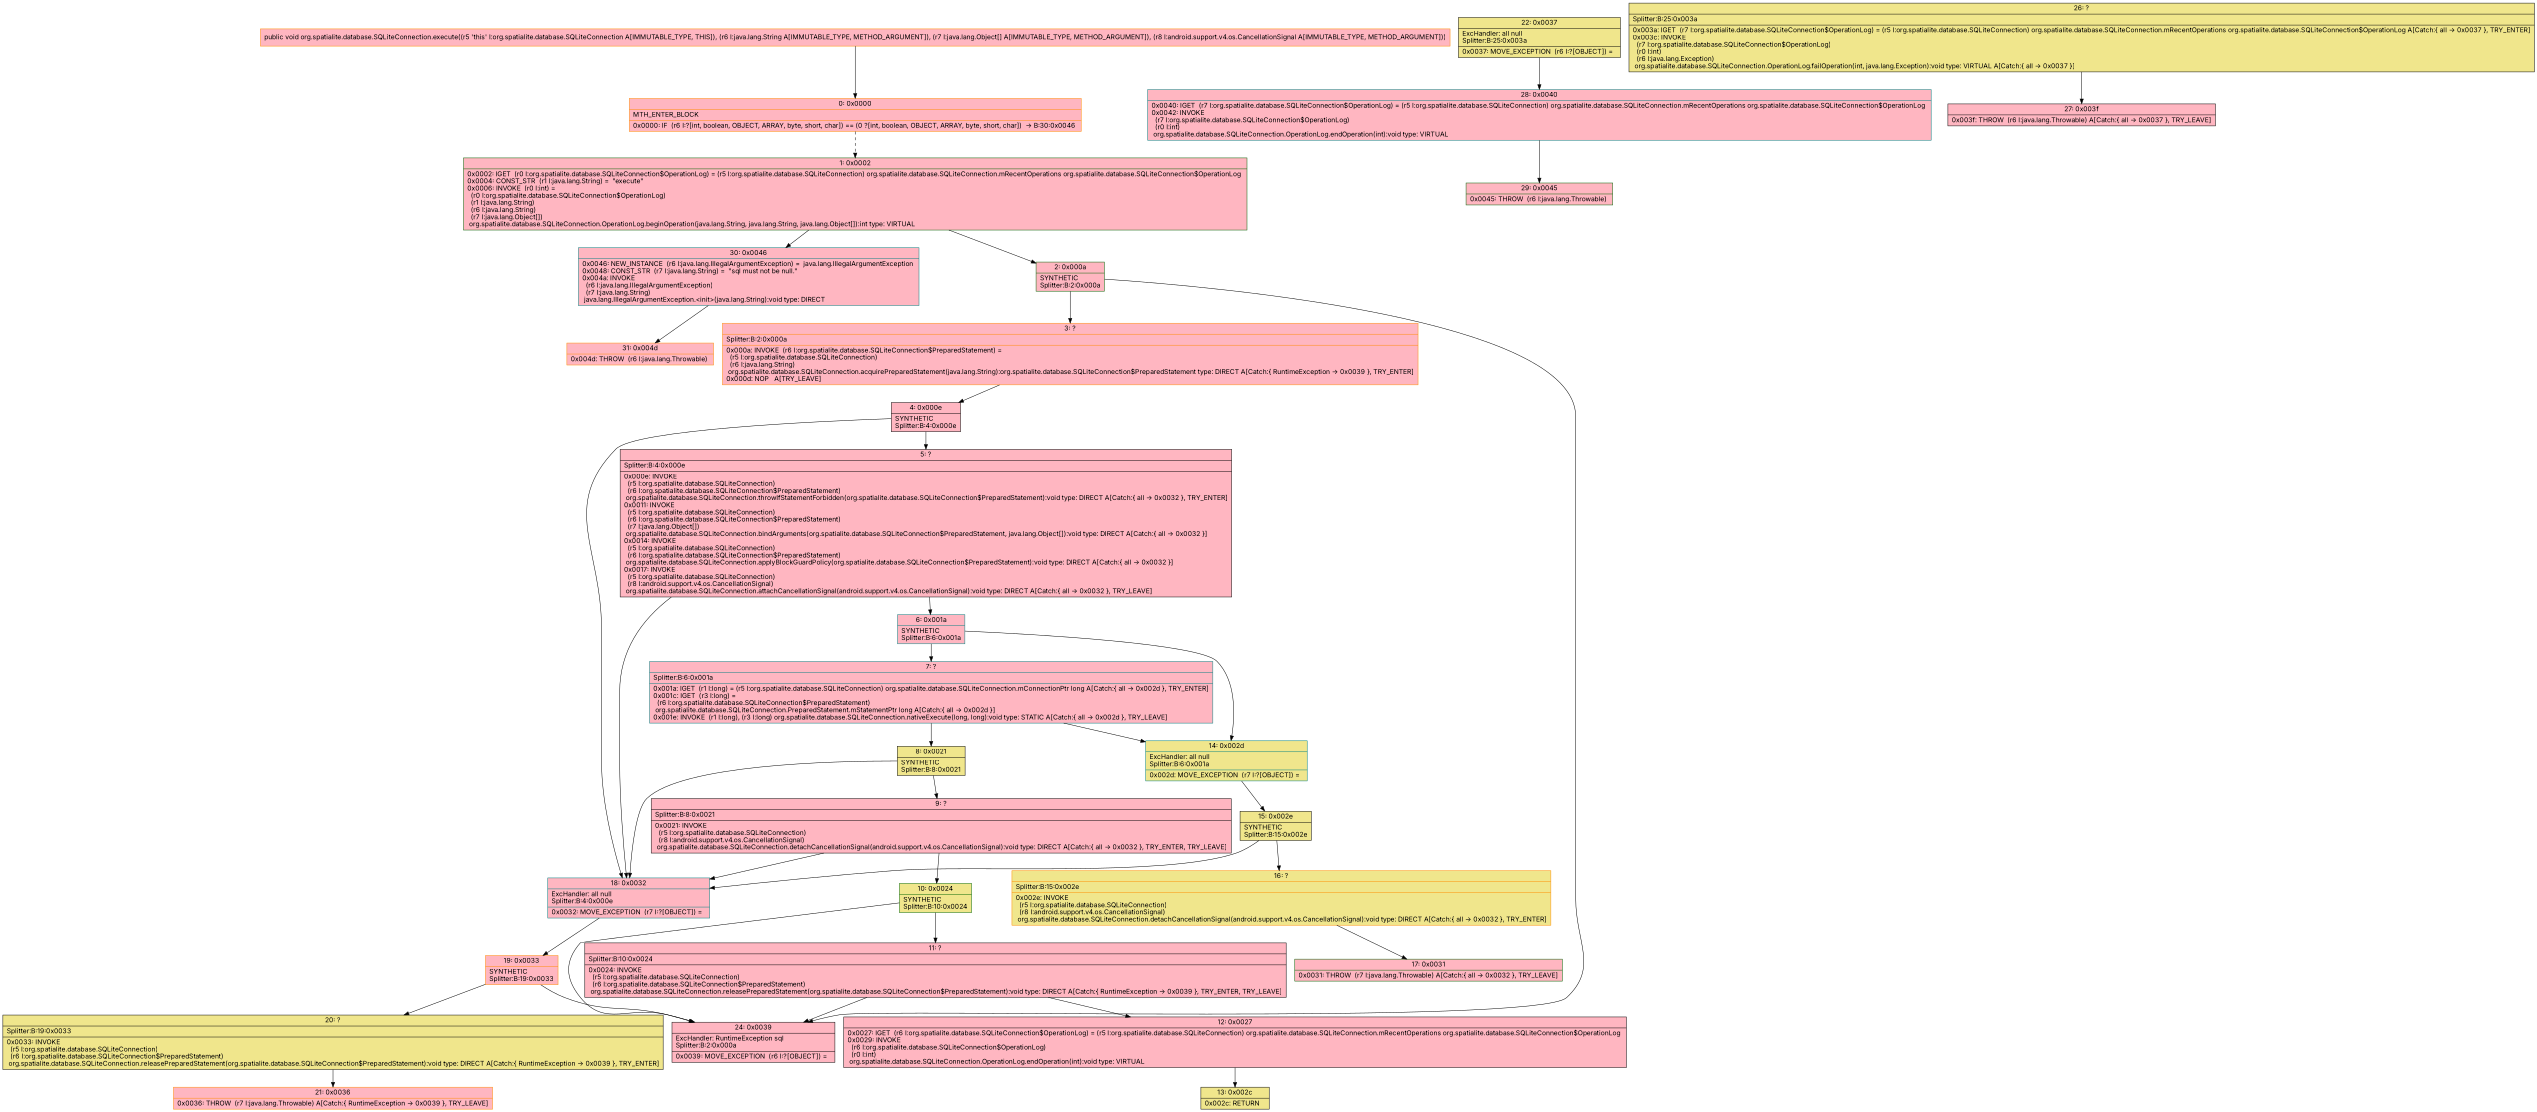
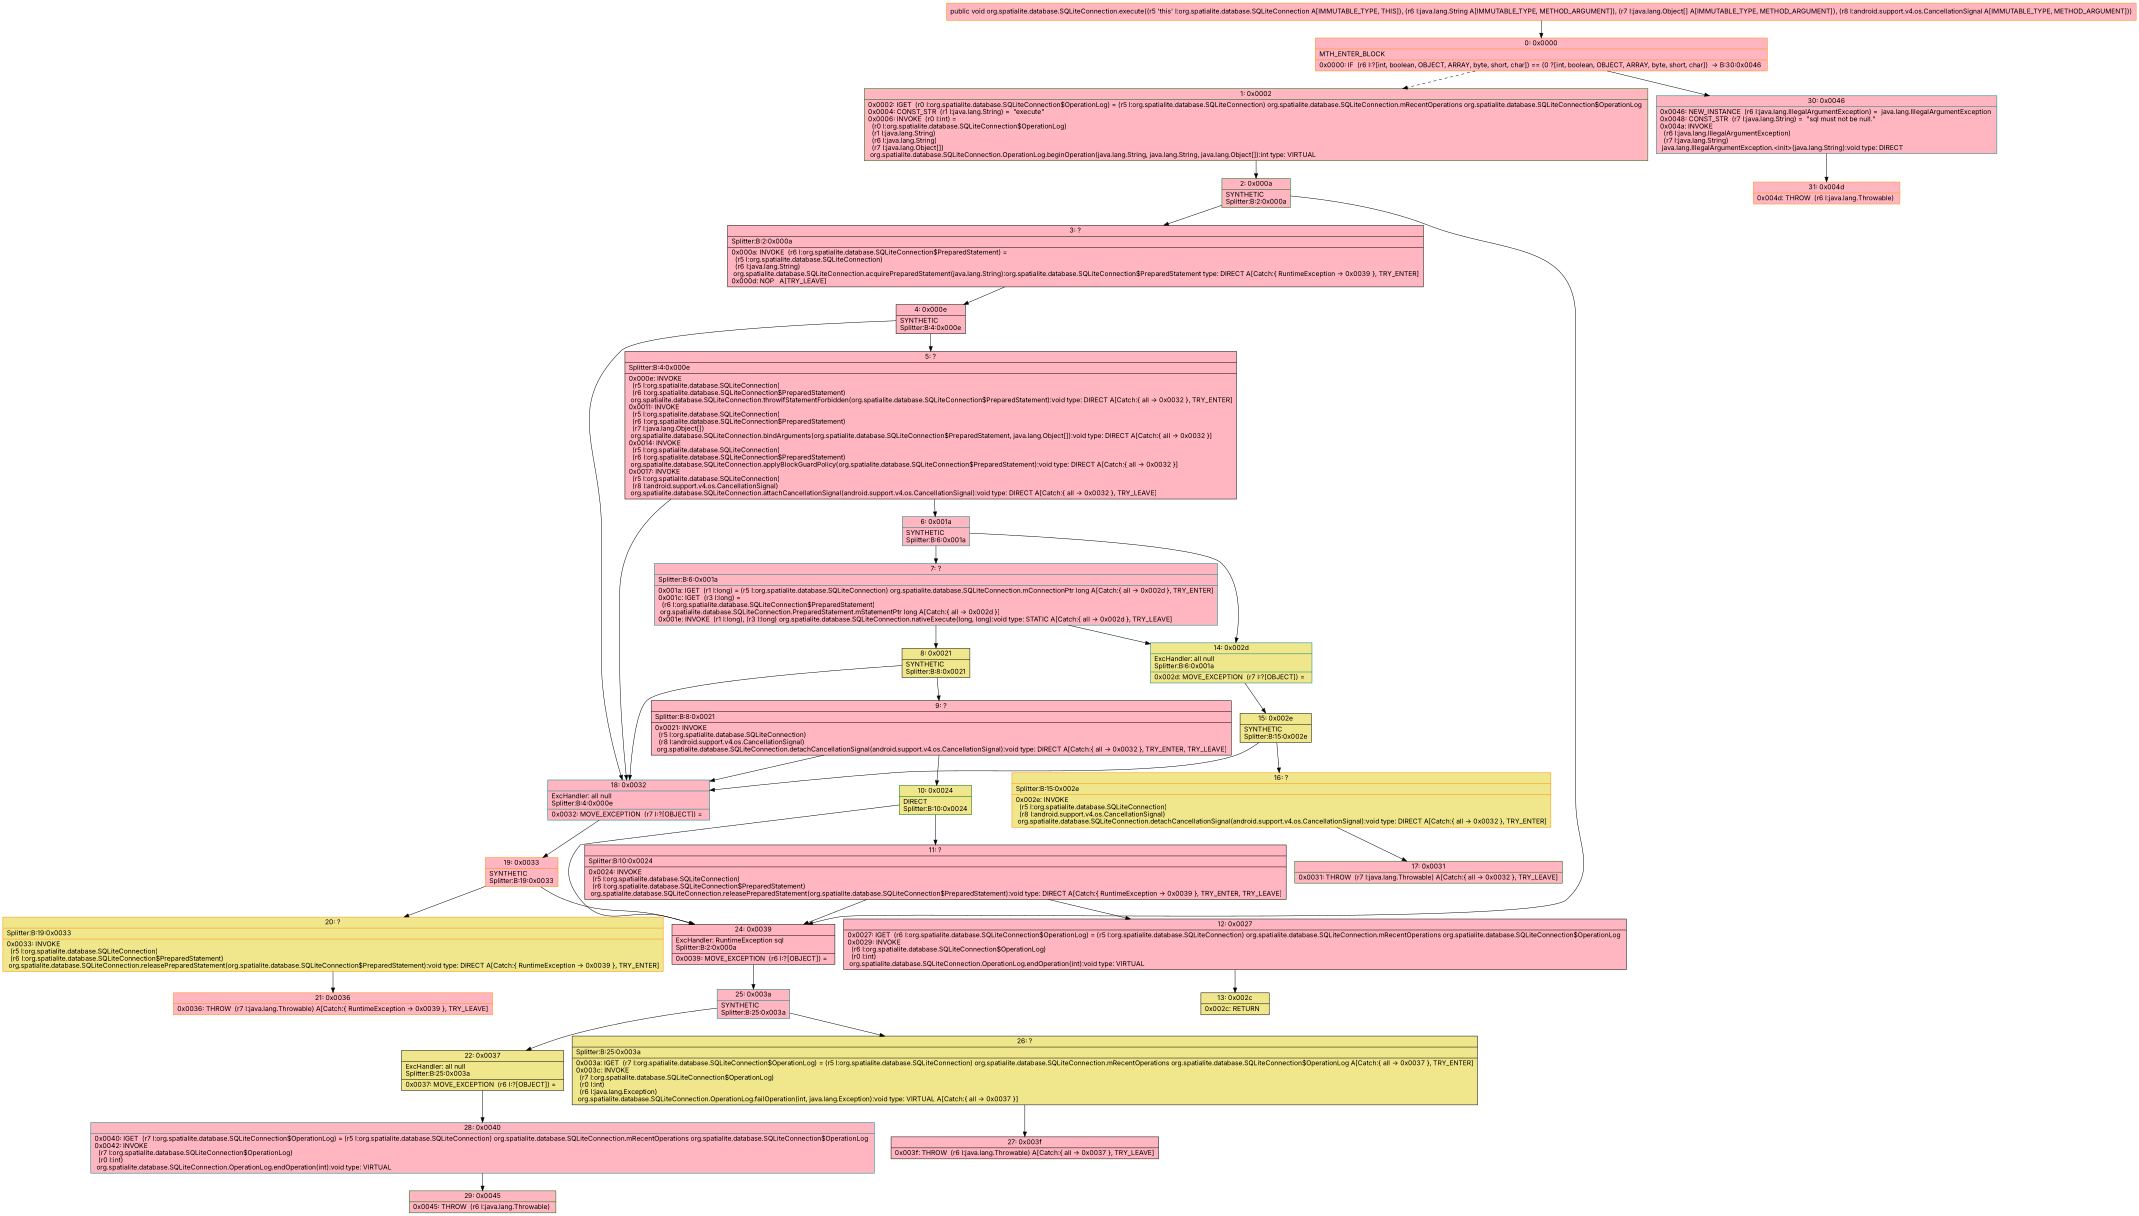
(799, 237) -> (1656, 83)
(1070, 354) -> (1075, 256)
(923, 900) -> (915, 802)
none -> (753, 1004)
(333, 1042) -> (333, 944)
